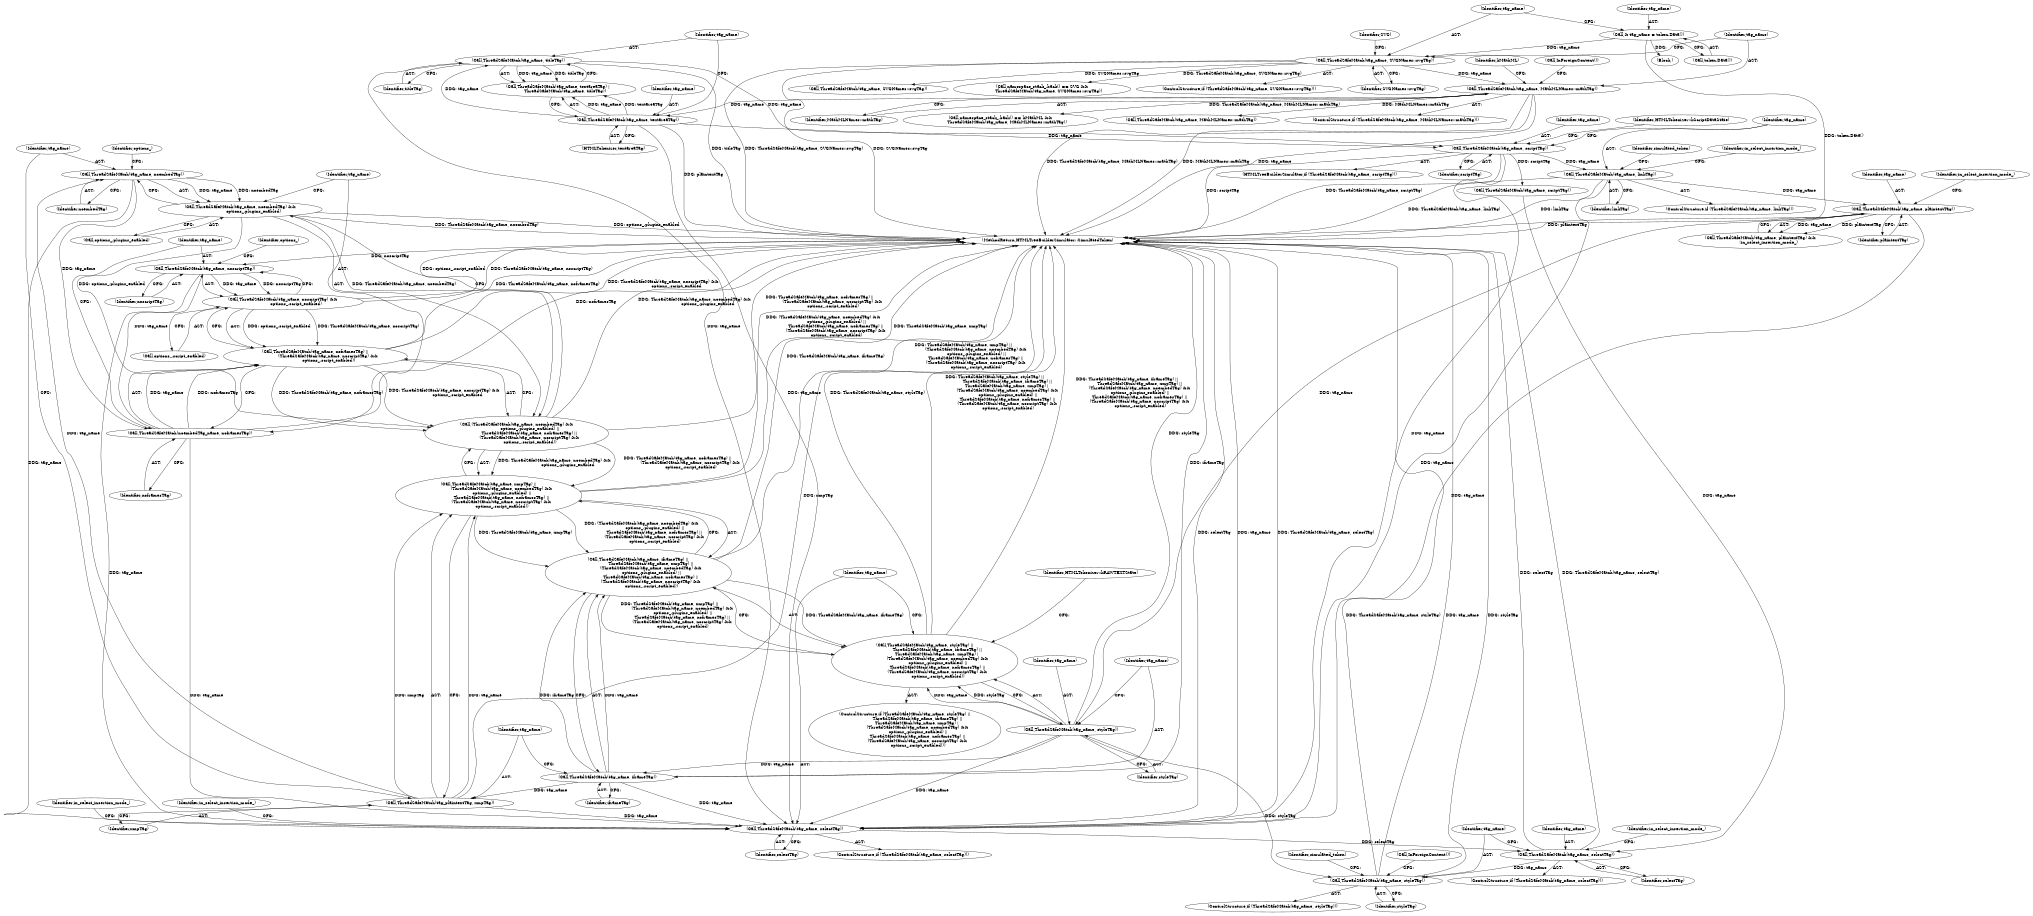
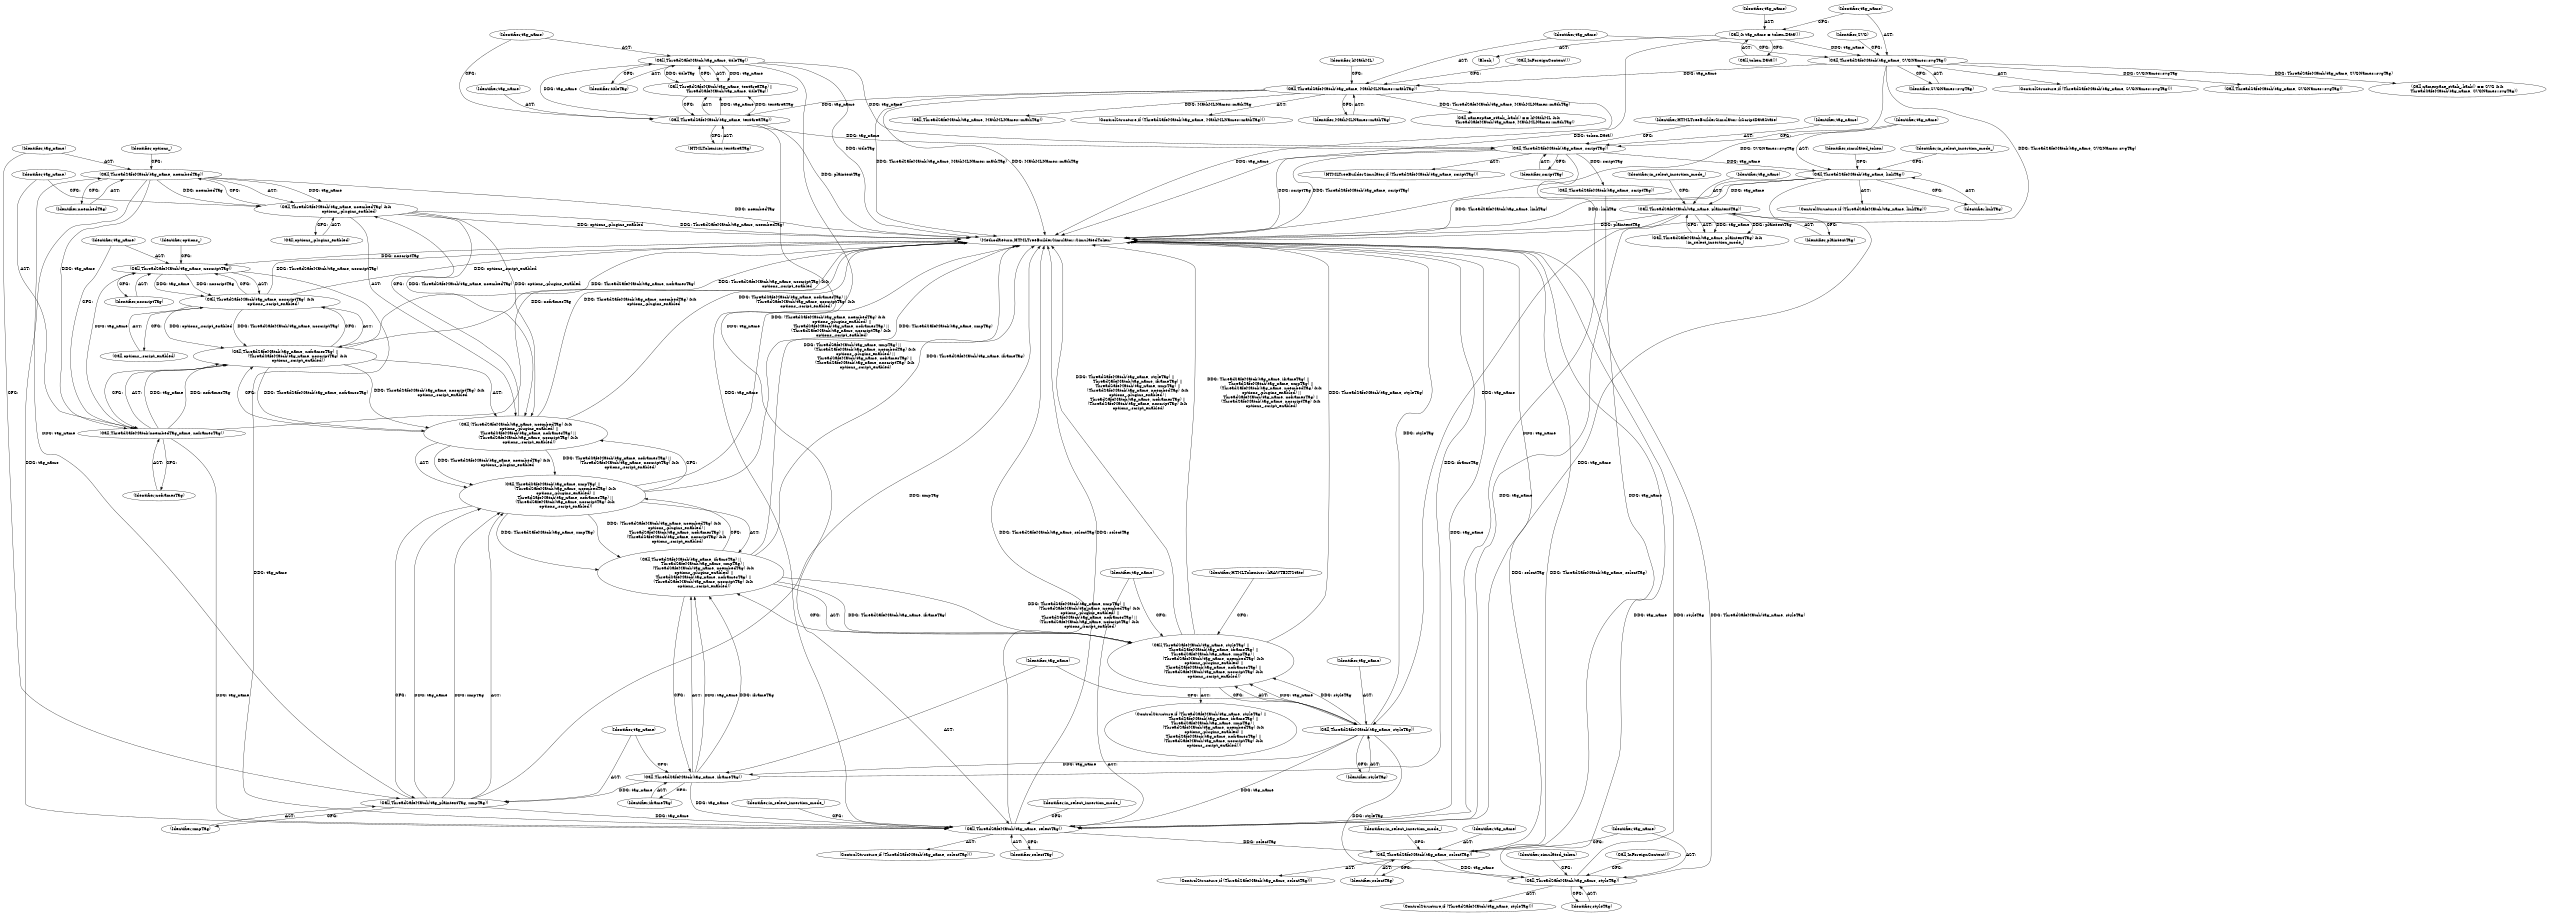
(1662, 48) -> (1565, 48)
(1681, 120) -> (1716, 120)
none -> (589, 202)
